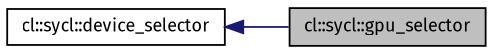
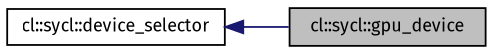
(388, 27) -> (388, 27)
